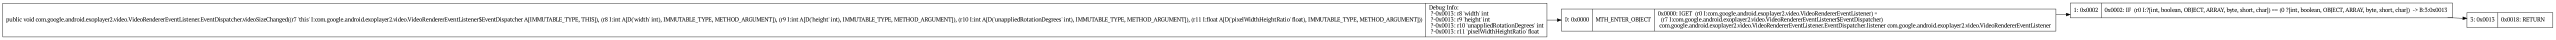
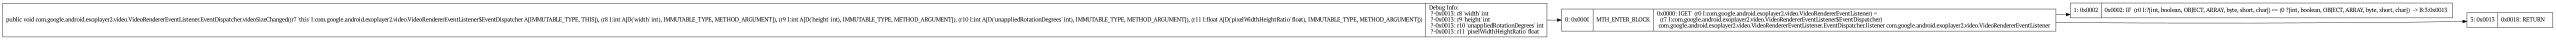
(2455, 18) -> (2259, 23)
(1623, 20) -> (1623, 20)
